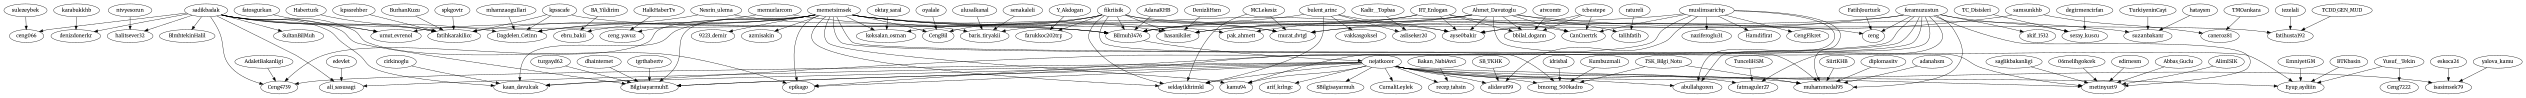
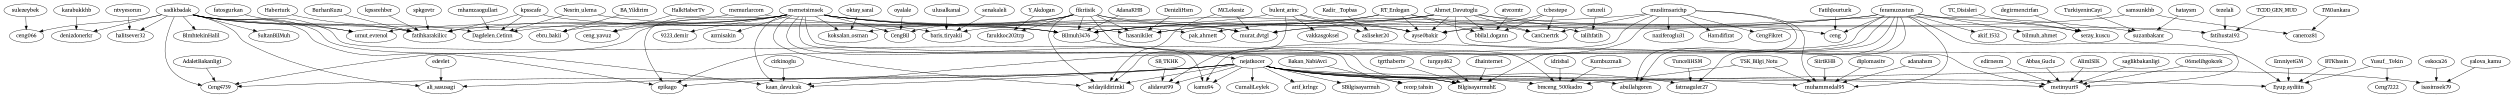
none -> (2040, 36)
(1317, 52) -> none
